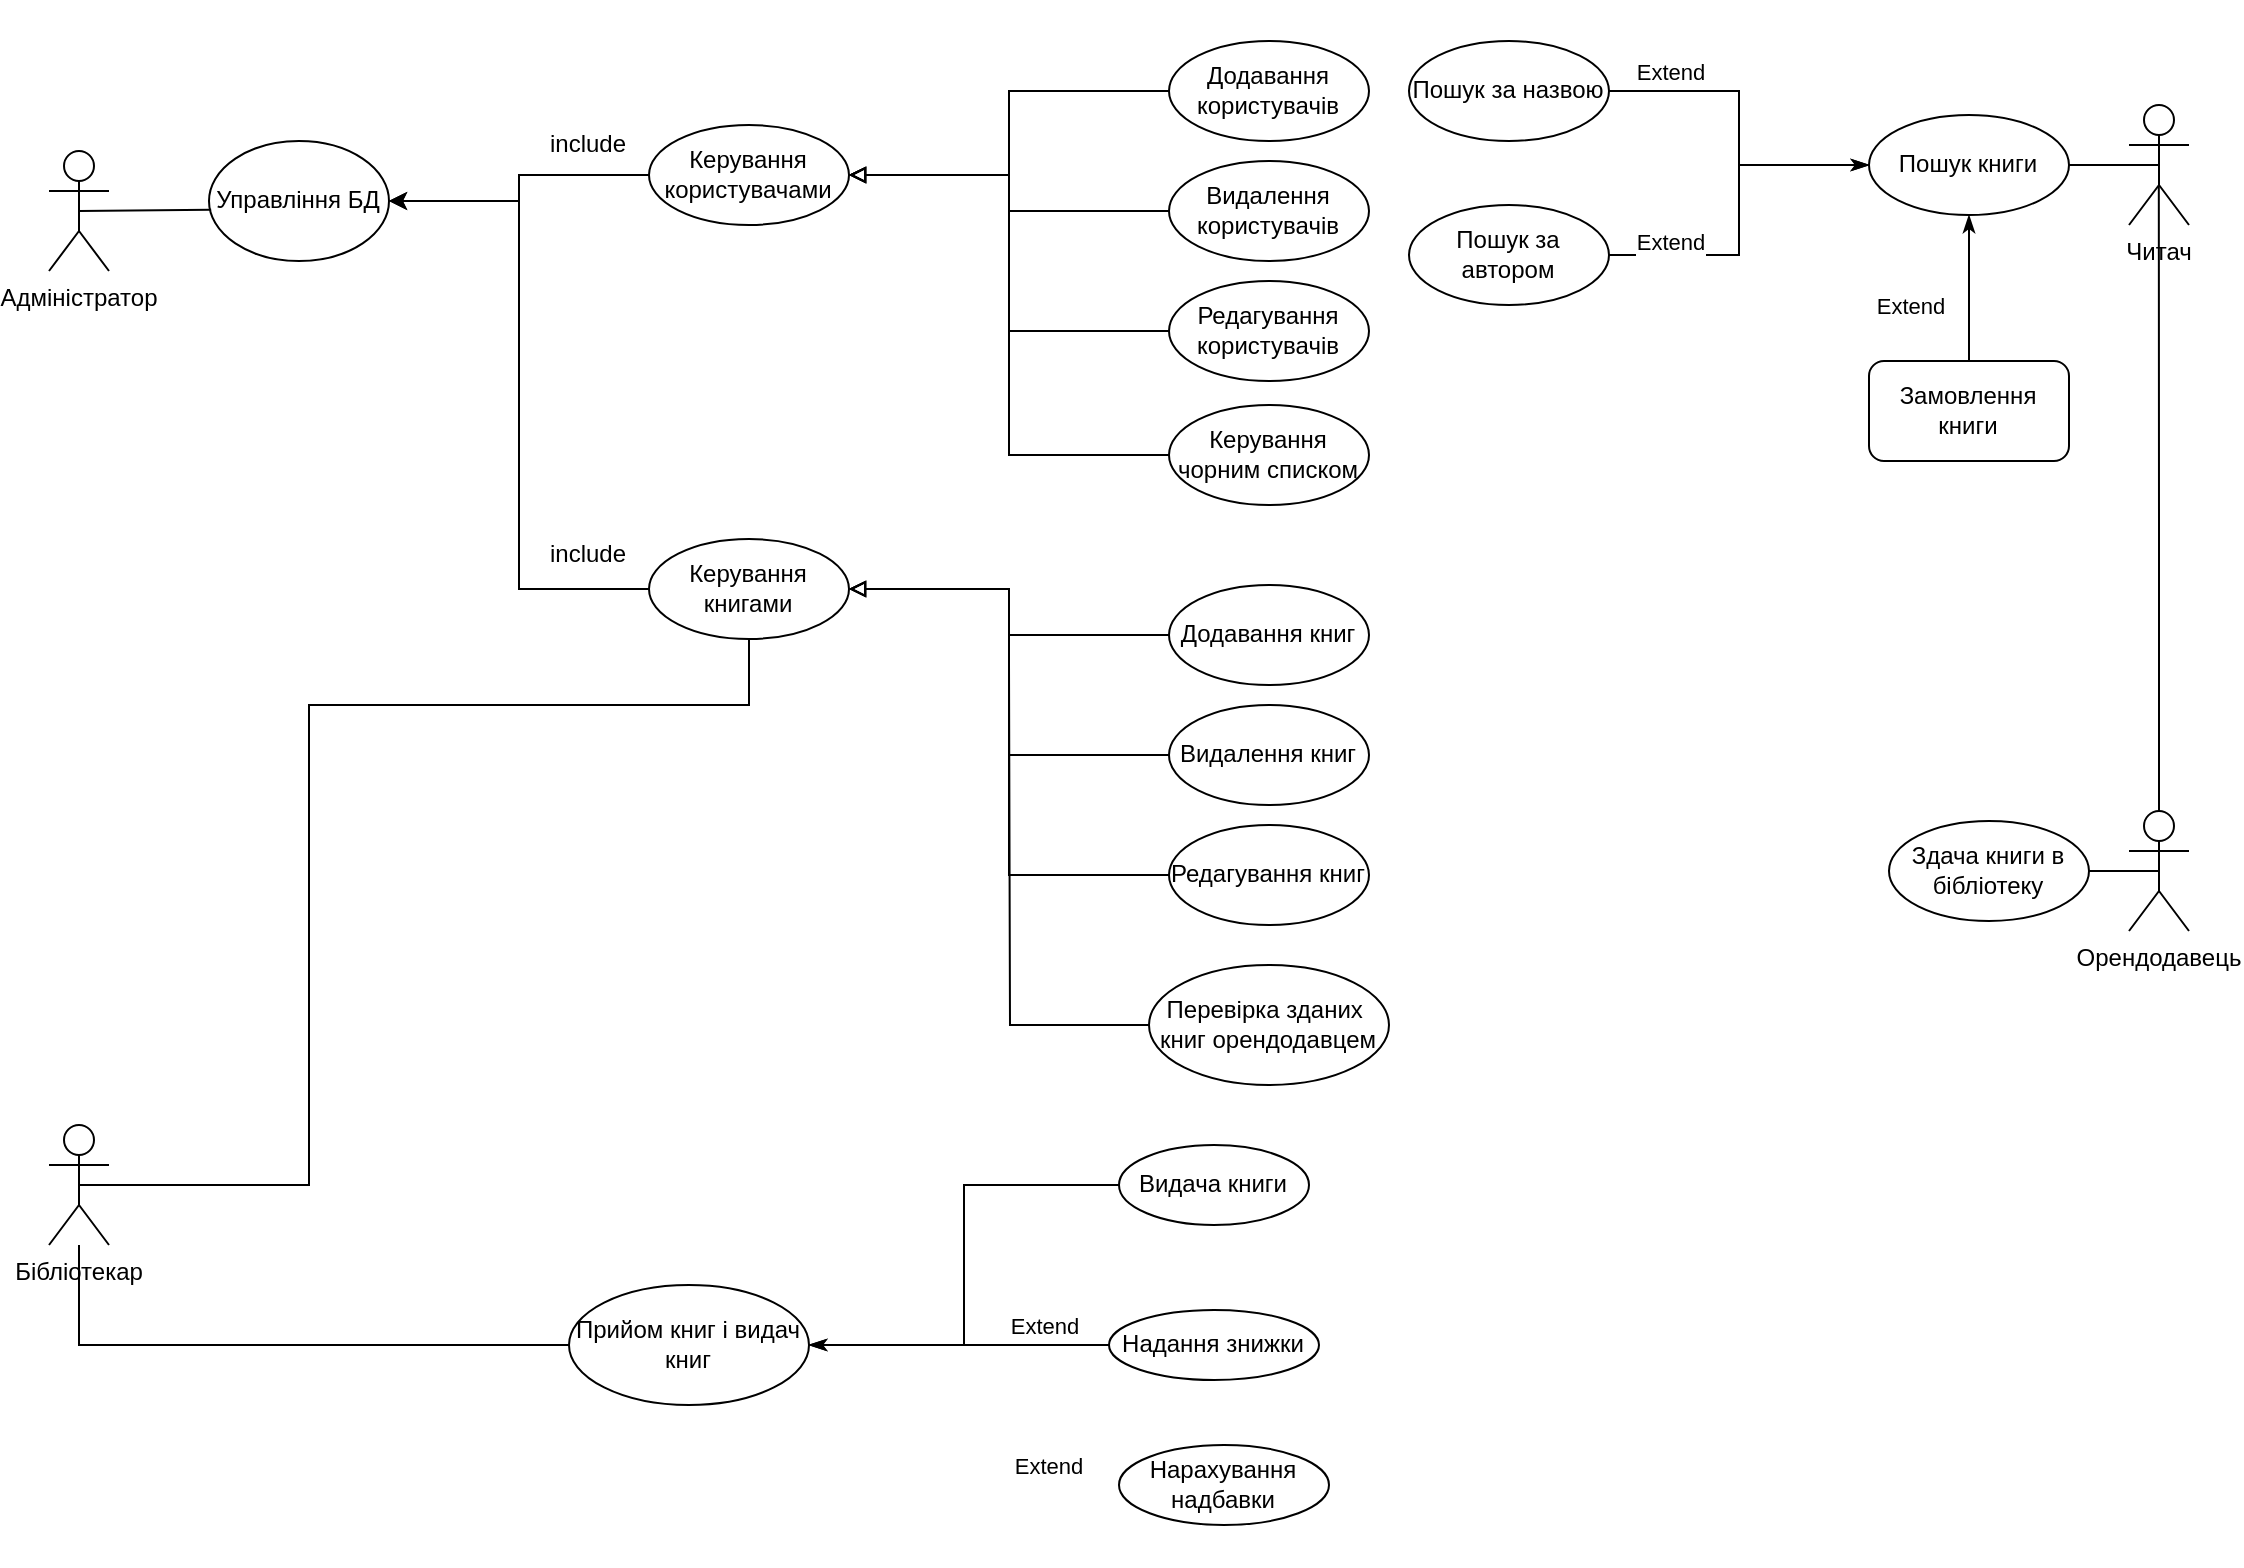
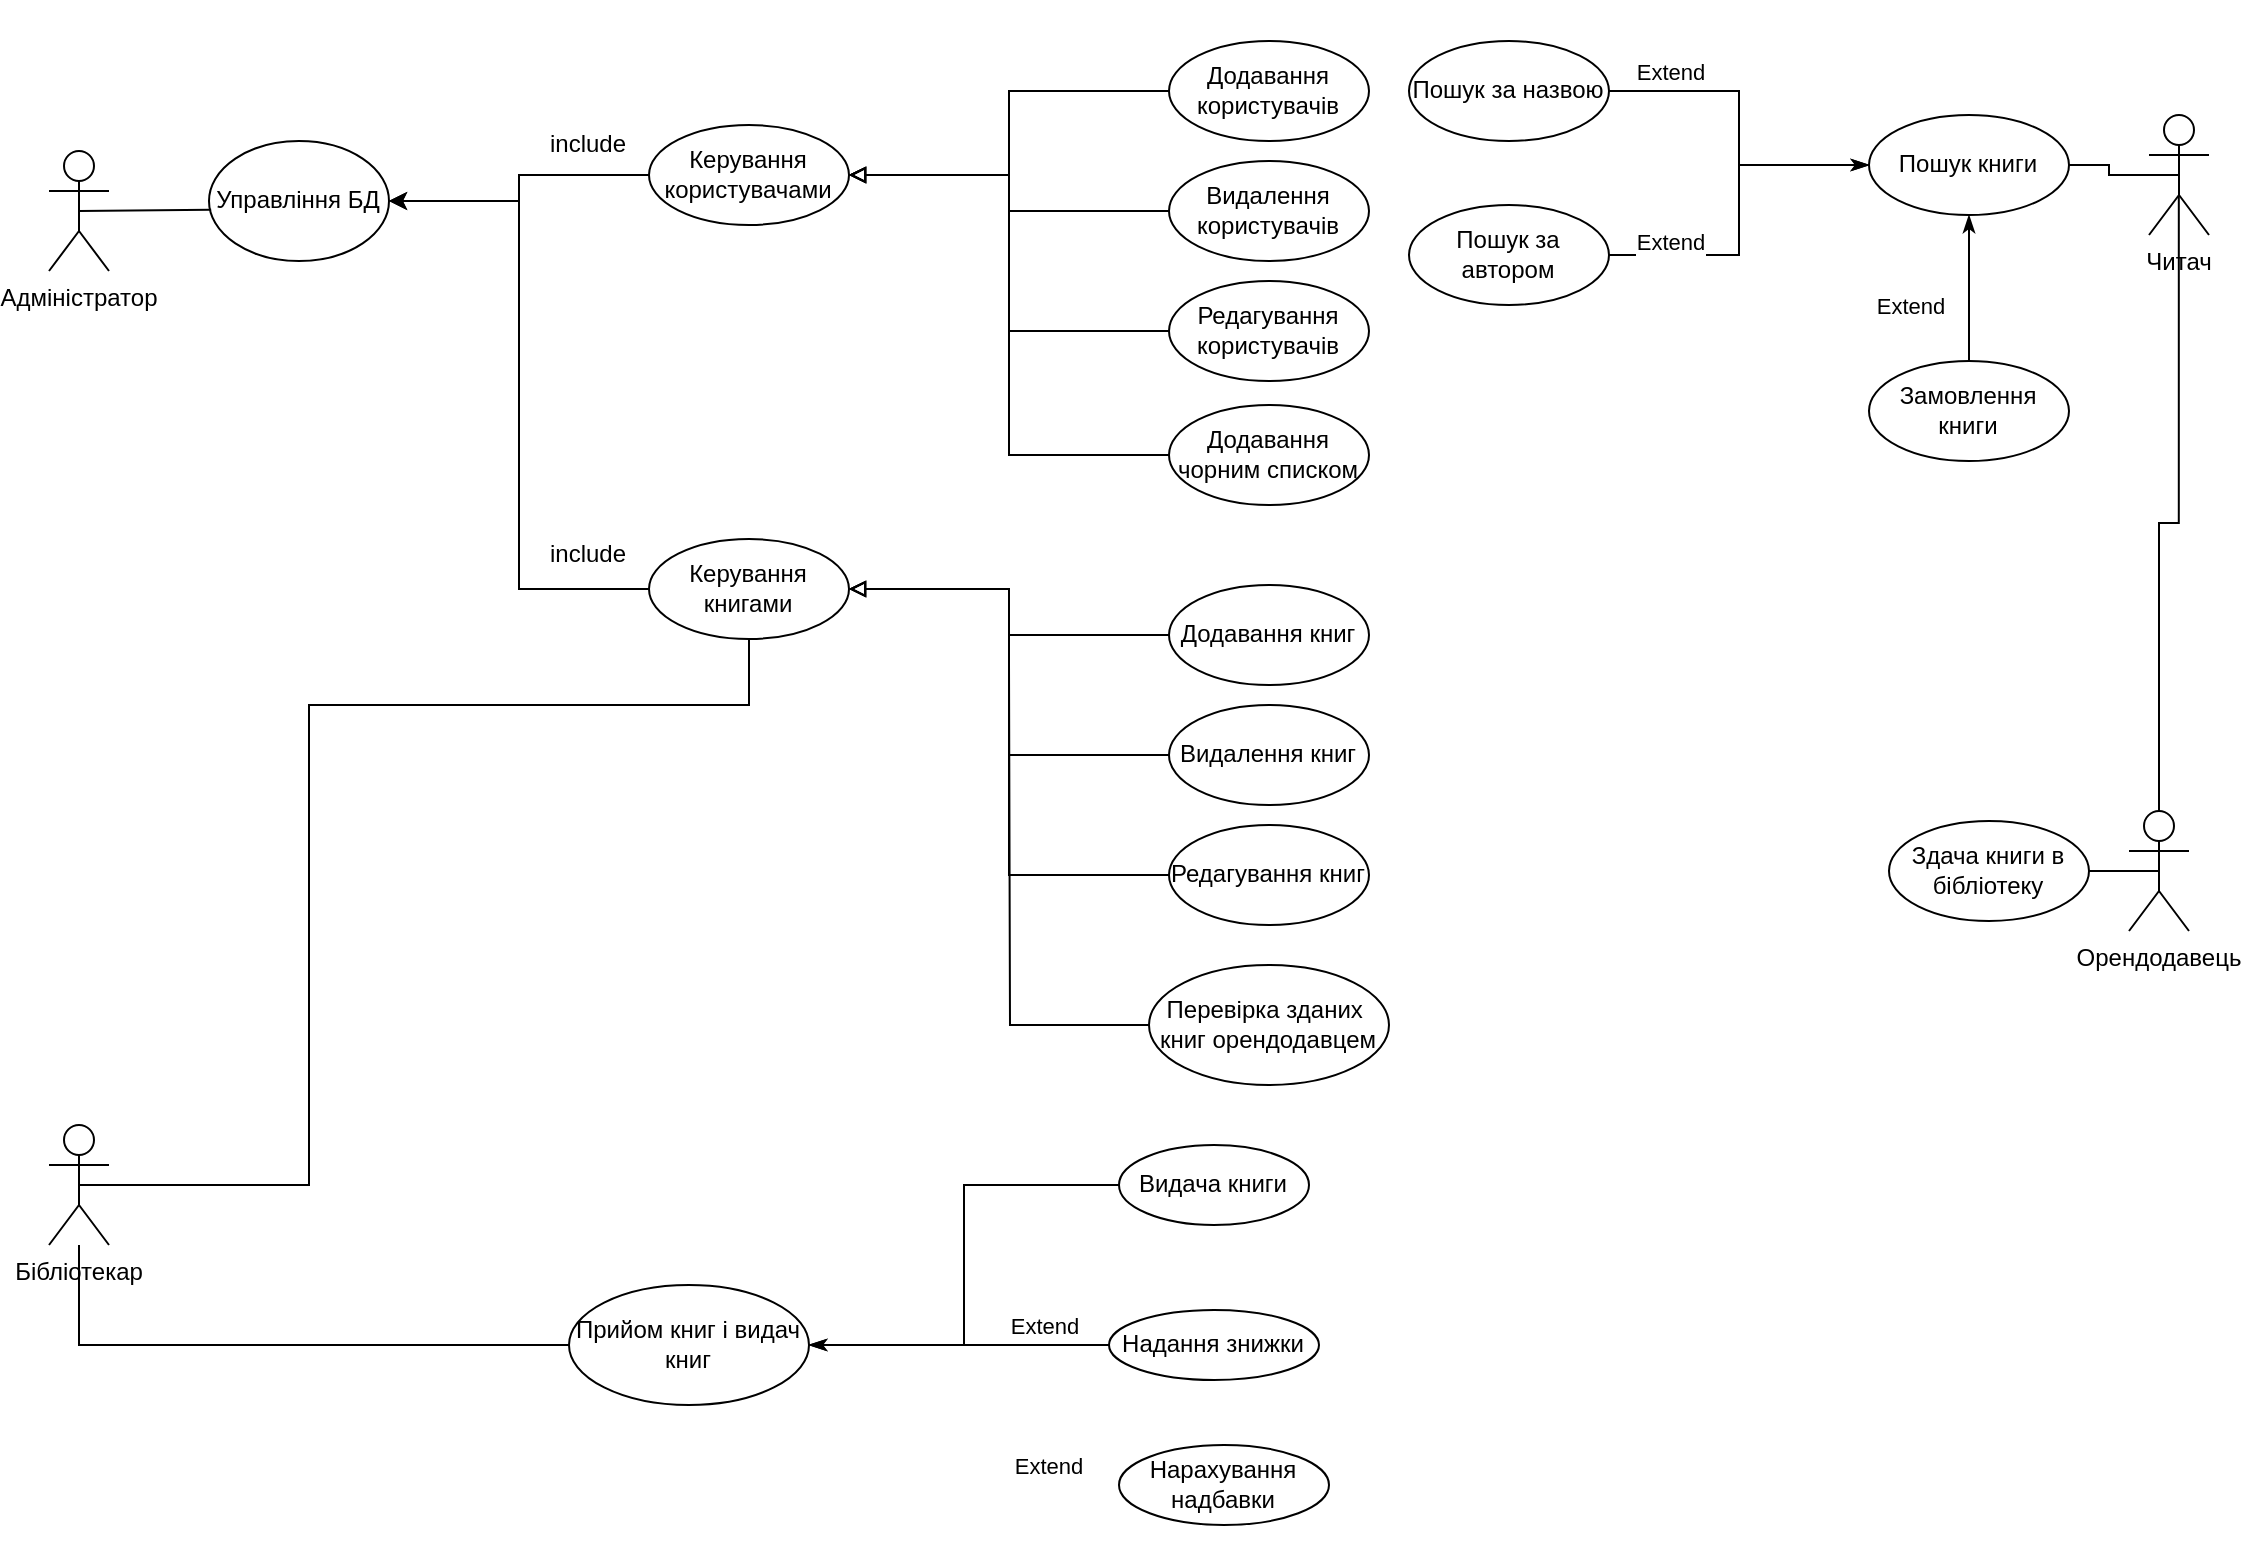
(2159, 165) -> (2179, 175)
(1969, 411) -> (1969, 411)
(1269, 455) -> (1269, 455)
